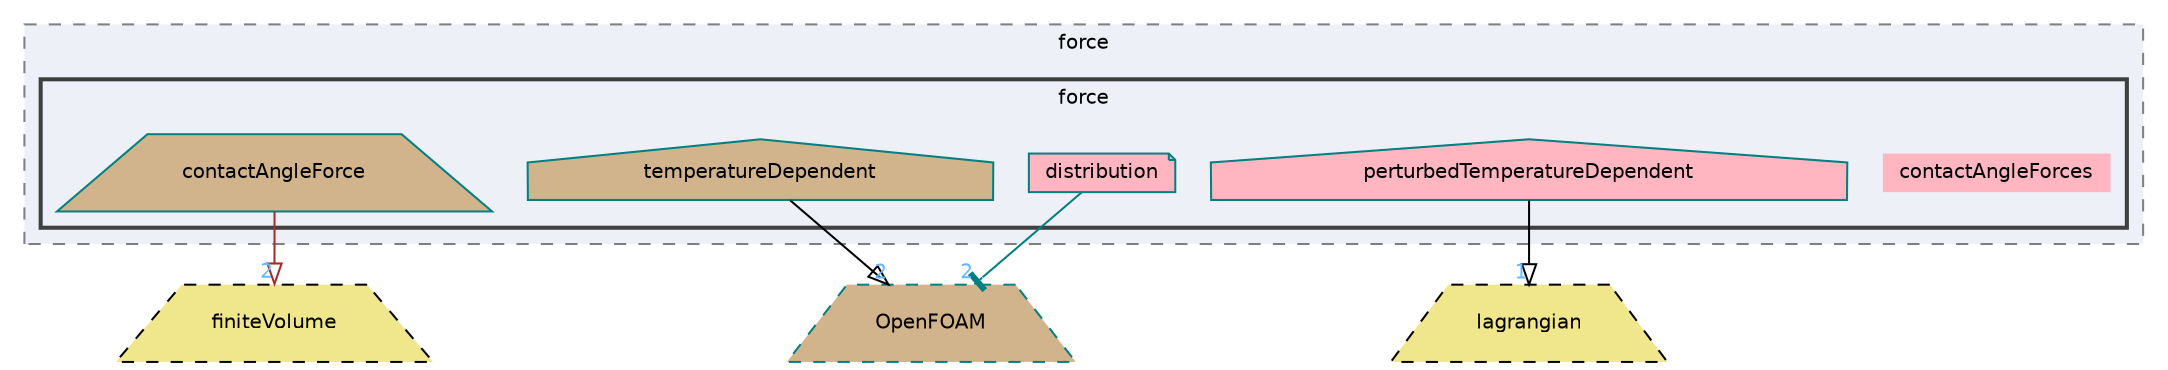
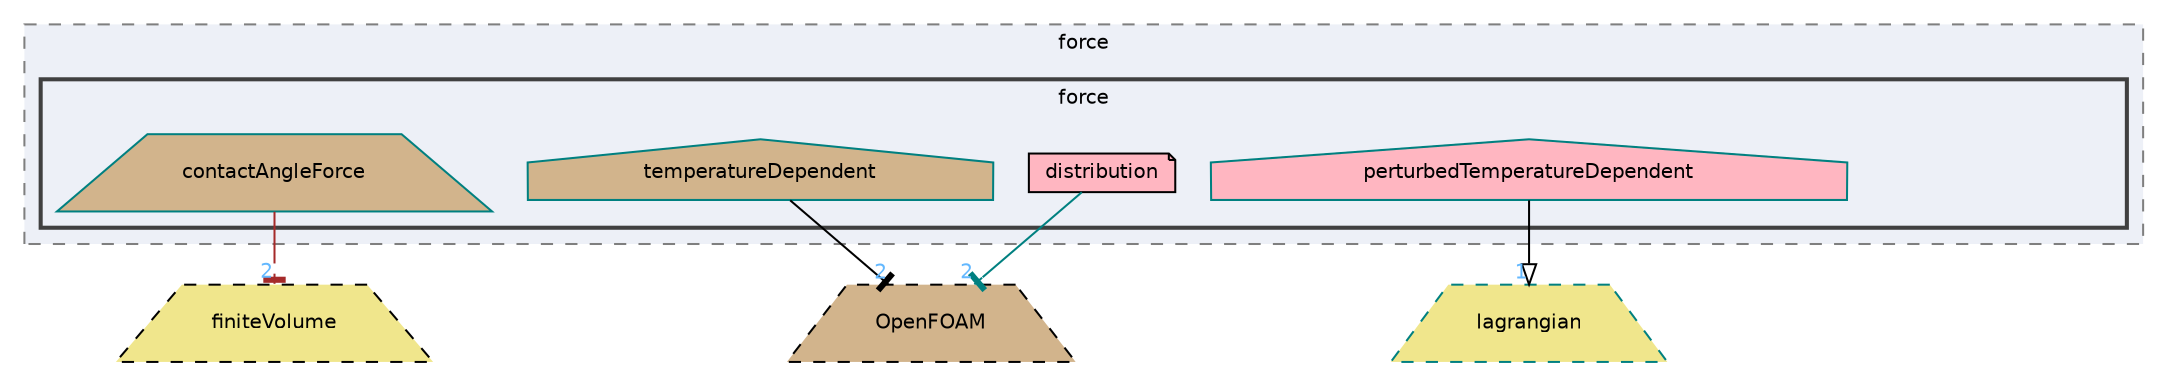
(1102, 173) -> (1102, 173)
(1997, 173) -> none
(274, 238) -> (274, 238)
(856, 256) -> (856, 256)
(931, 323) -> (931, 323)
(1529, 323) -> (1529, 323)
